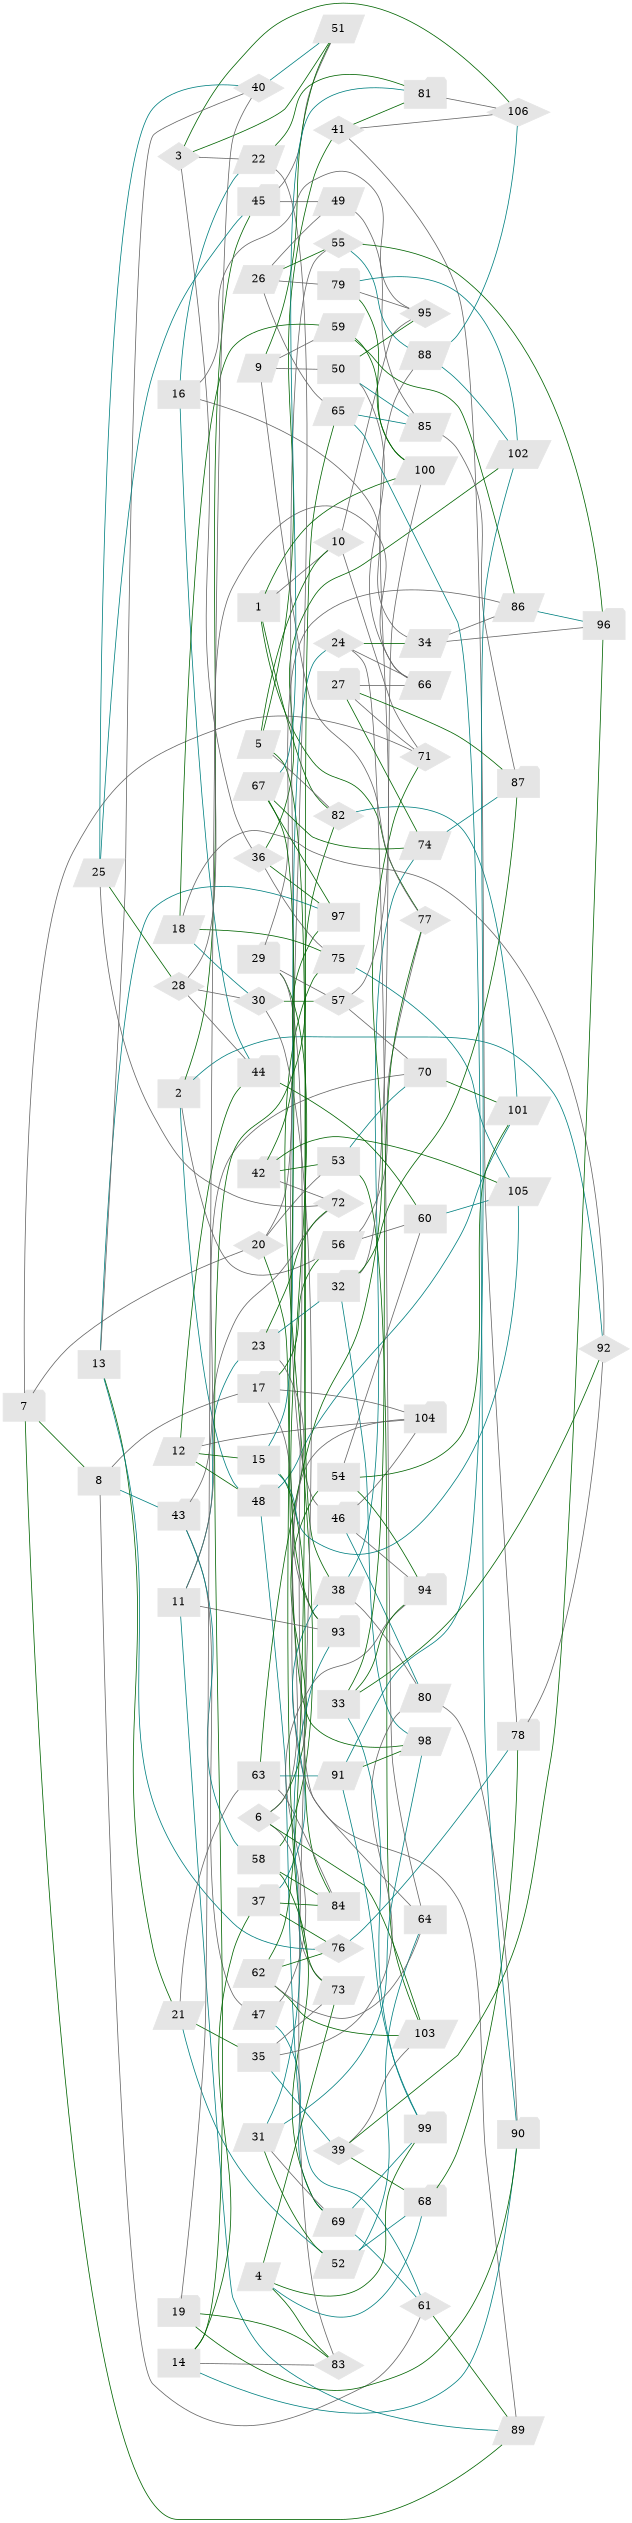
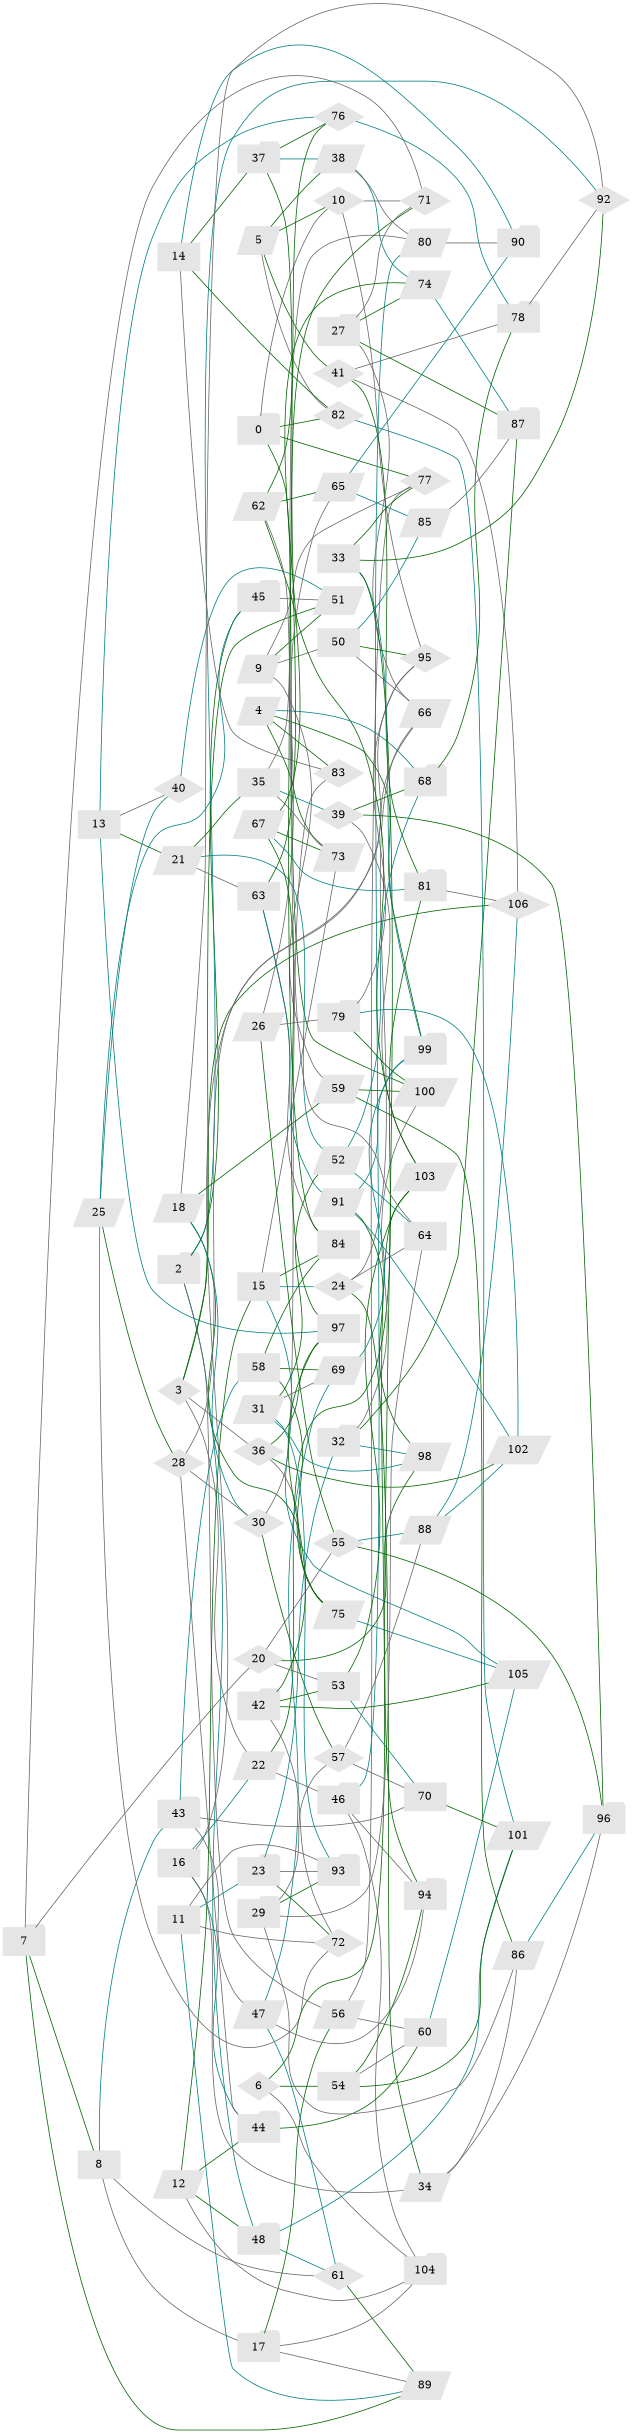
(339, 202) -> none
(259, 608) -> (259, 430)
(299, 1901) -> (312, 1002)
(388, 2267) -> (306, 2138)
(179, 2313) -> none
